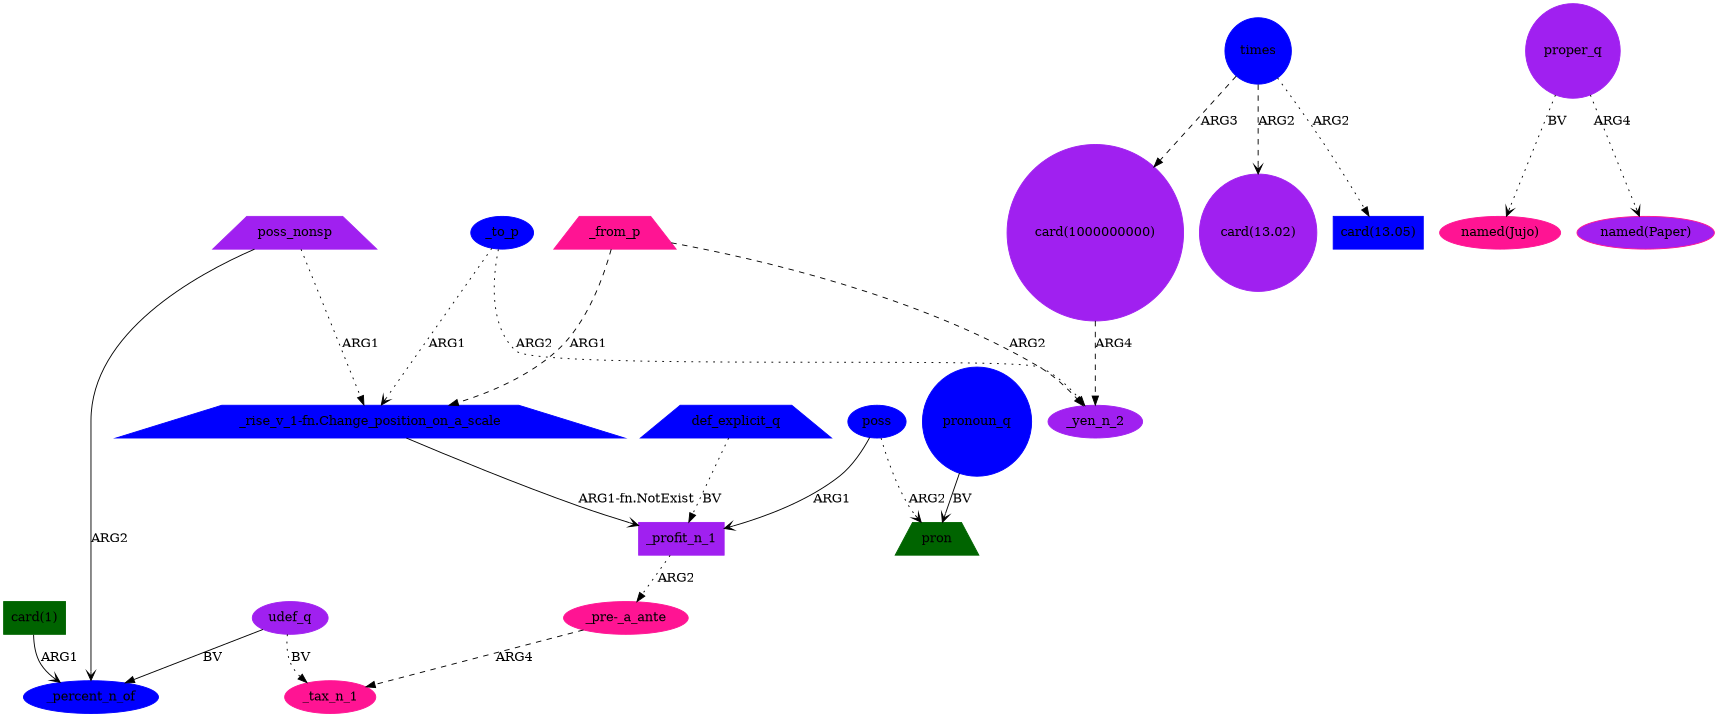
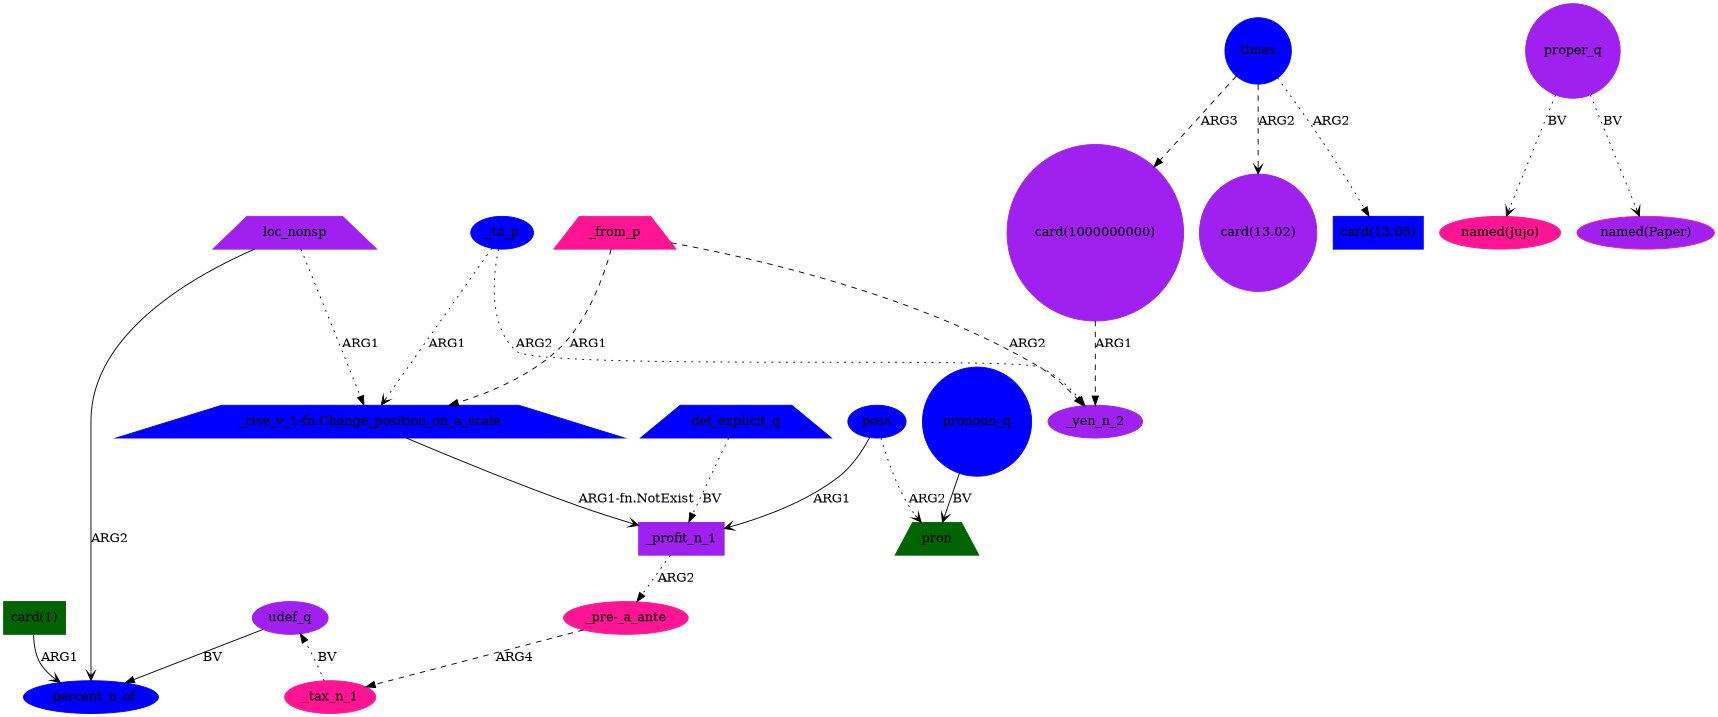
(1612, 121) -> (1612, 121)
(295, 233) -> (295, 233)
(1114, 344) -> (1114, 344)
(289, 657) -> (315, 661)
